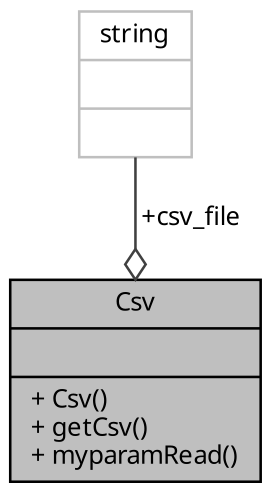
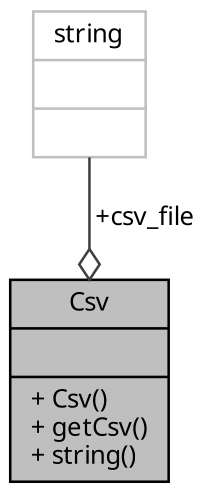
(135, 456) -> (84, 456)
